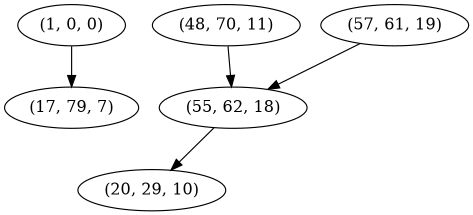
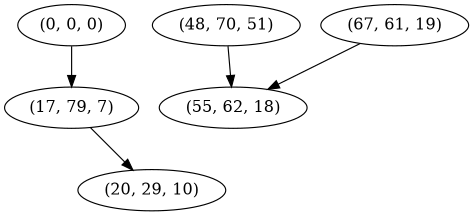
(72, 25) -> (72, 25)
(226, 25) -> (226, 25)
(395, 25) -> (395, 25)
(197, 145) -> (108, 145)
